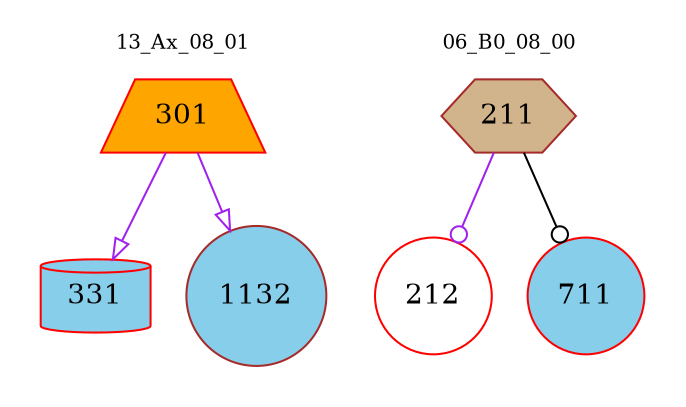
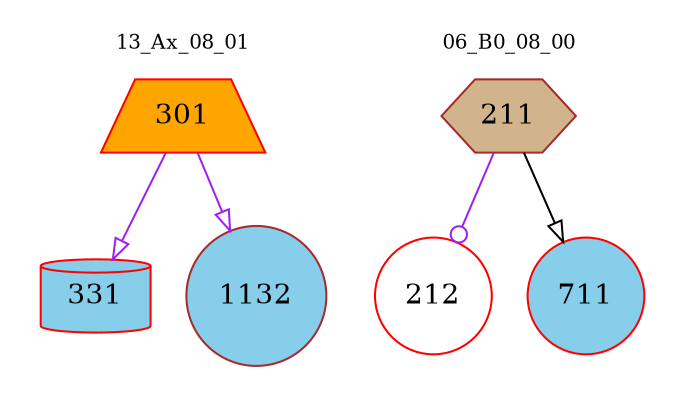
(540, 190) -> (539, 188)
